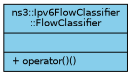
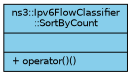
(66, 23) -> (66, 23)
